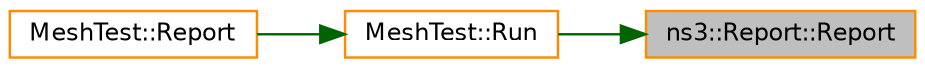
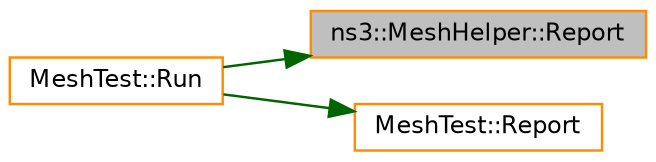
(288, 34) -> (277, 101)
(781, 34) -> (478, 34)
